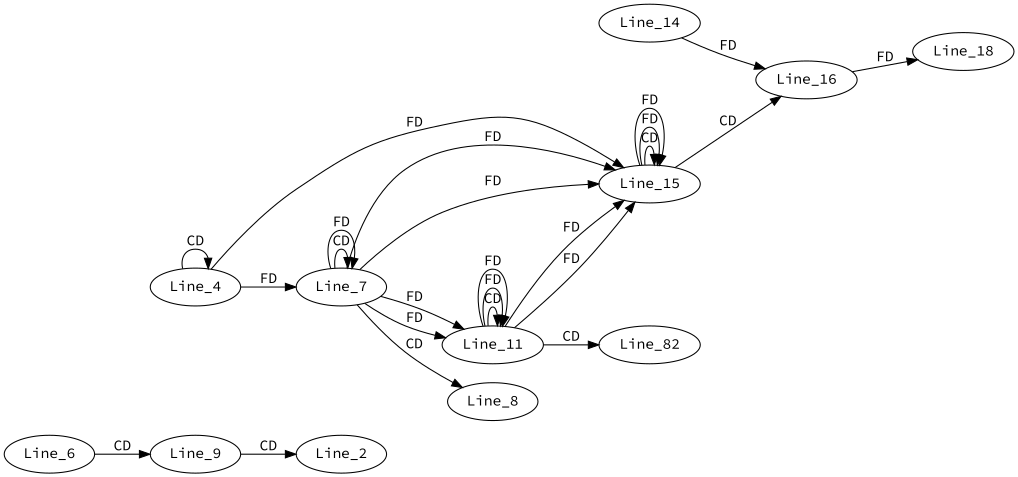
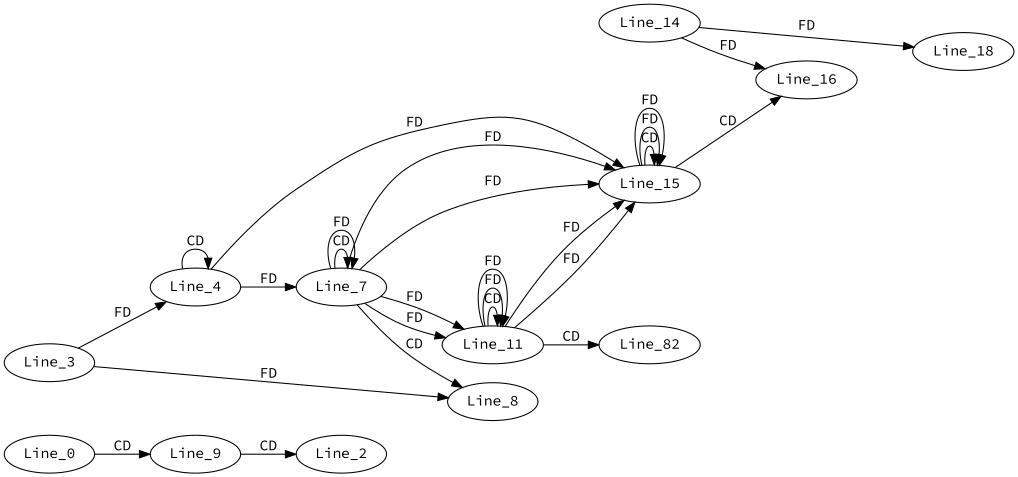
(880, 67) -> (801, 37)
none -> (49, 363)
(49, 454) -> (49, 454)
